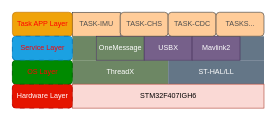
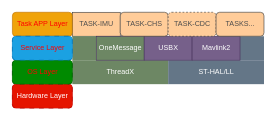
(192, 24) -> (192, 24)
(168, 96) -> none
